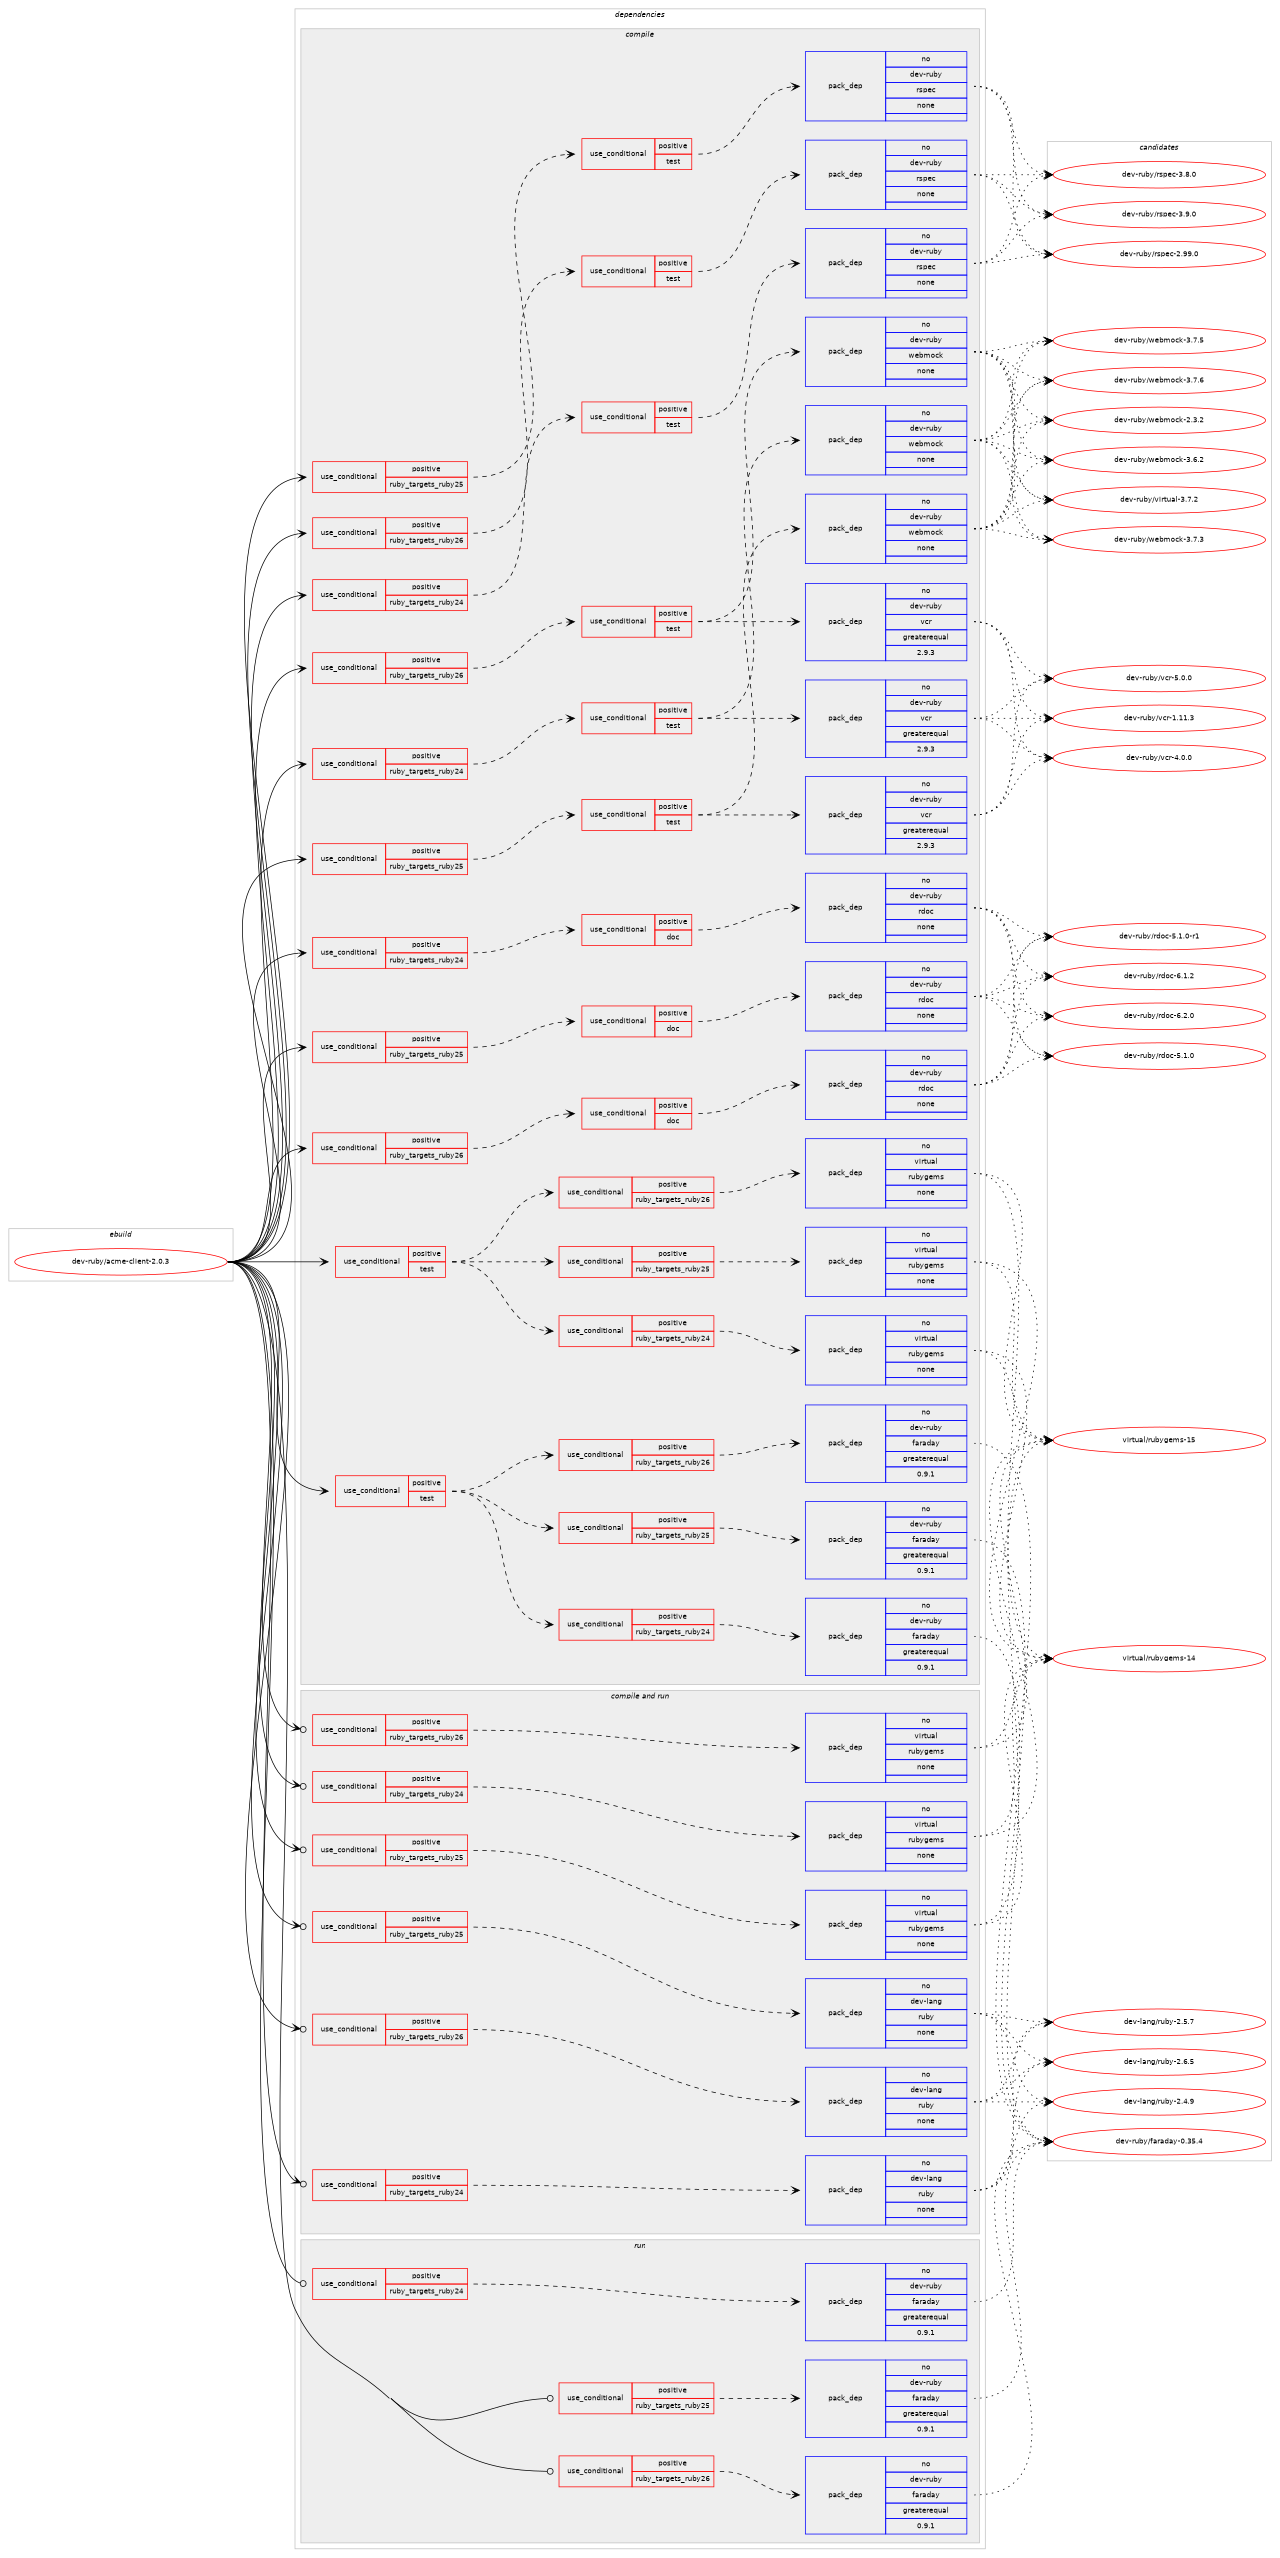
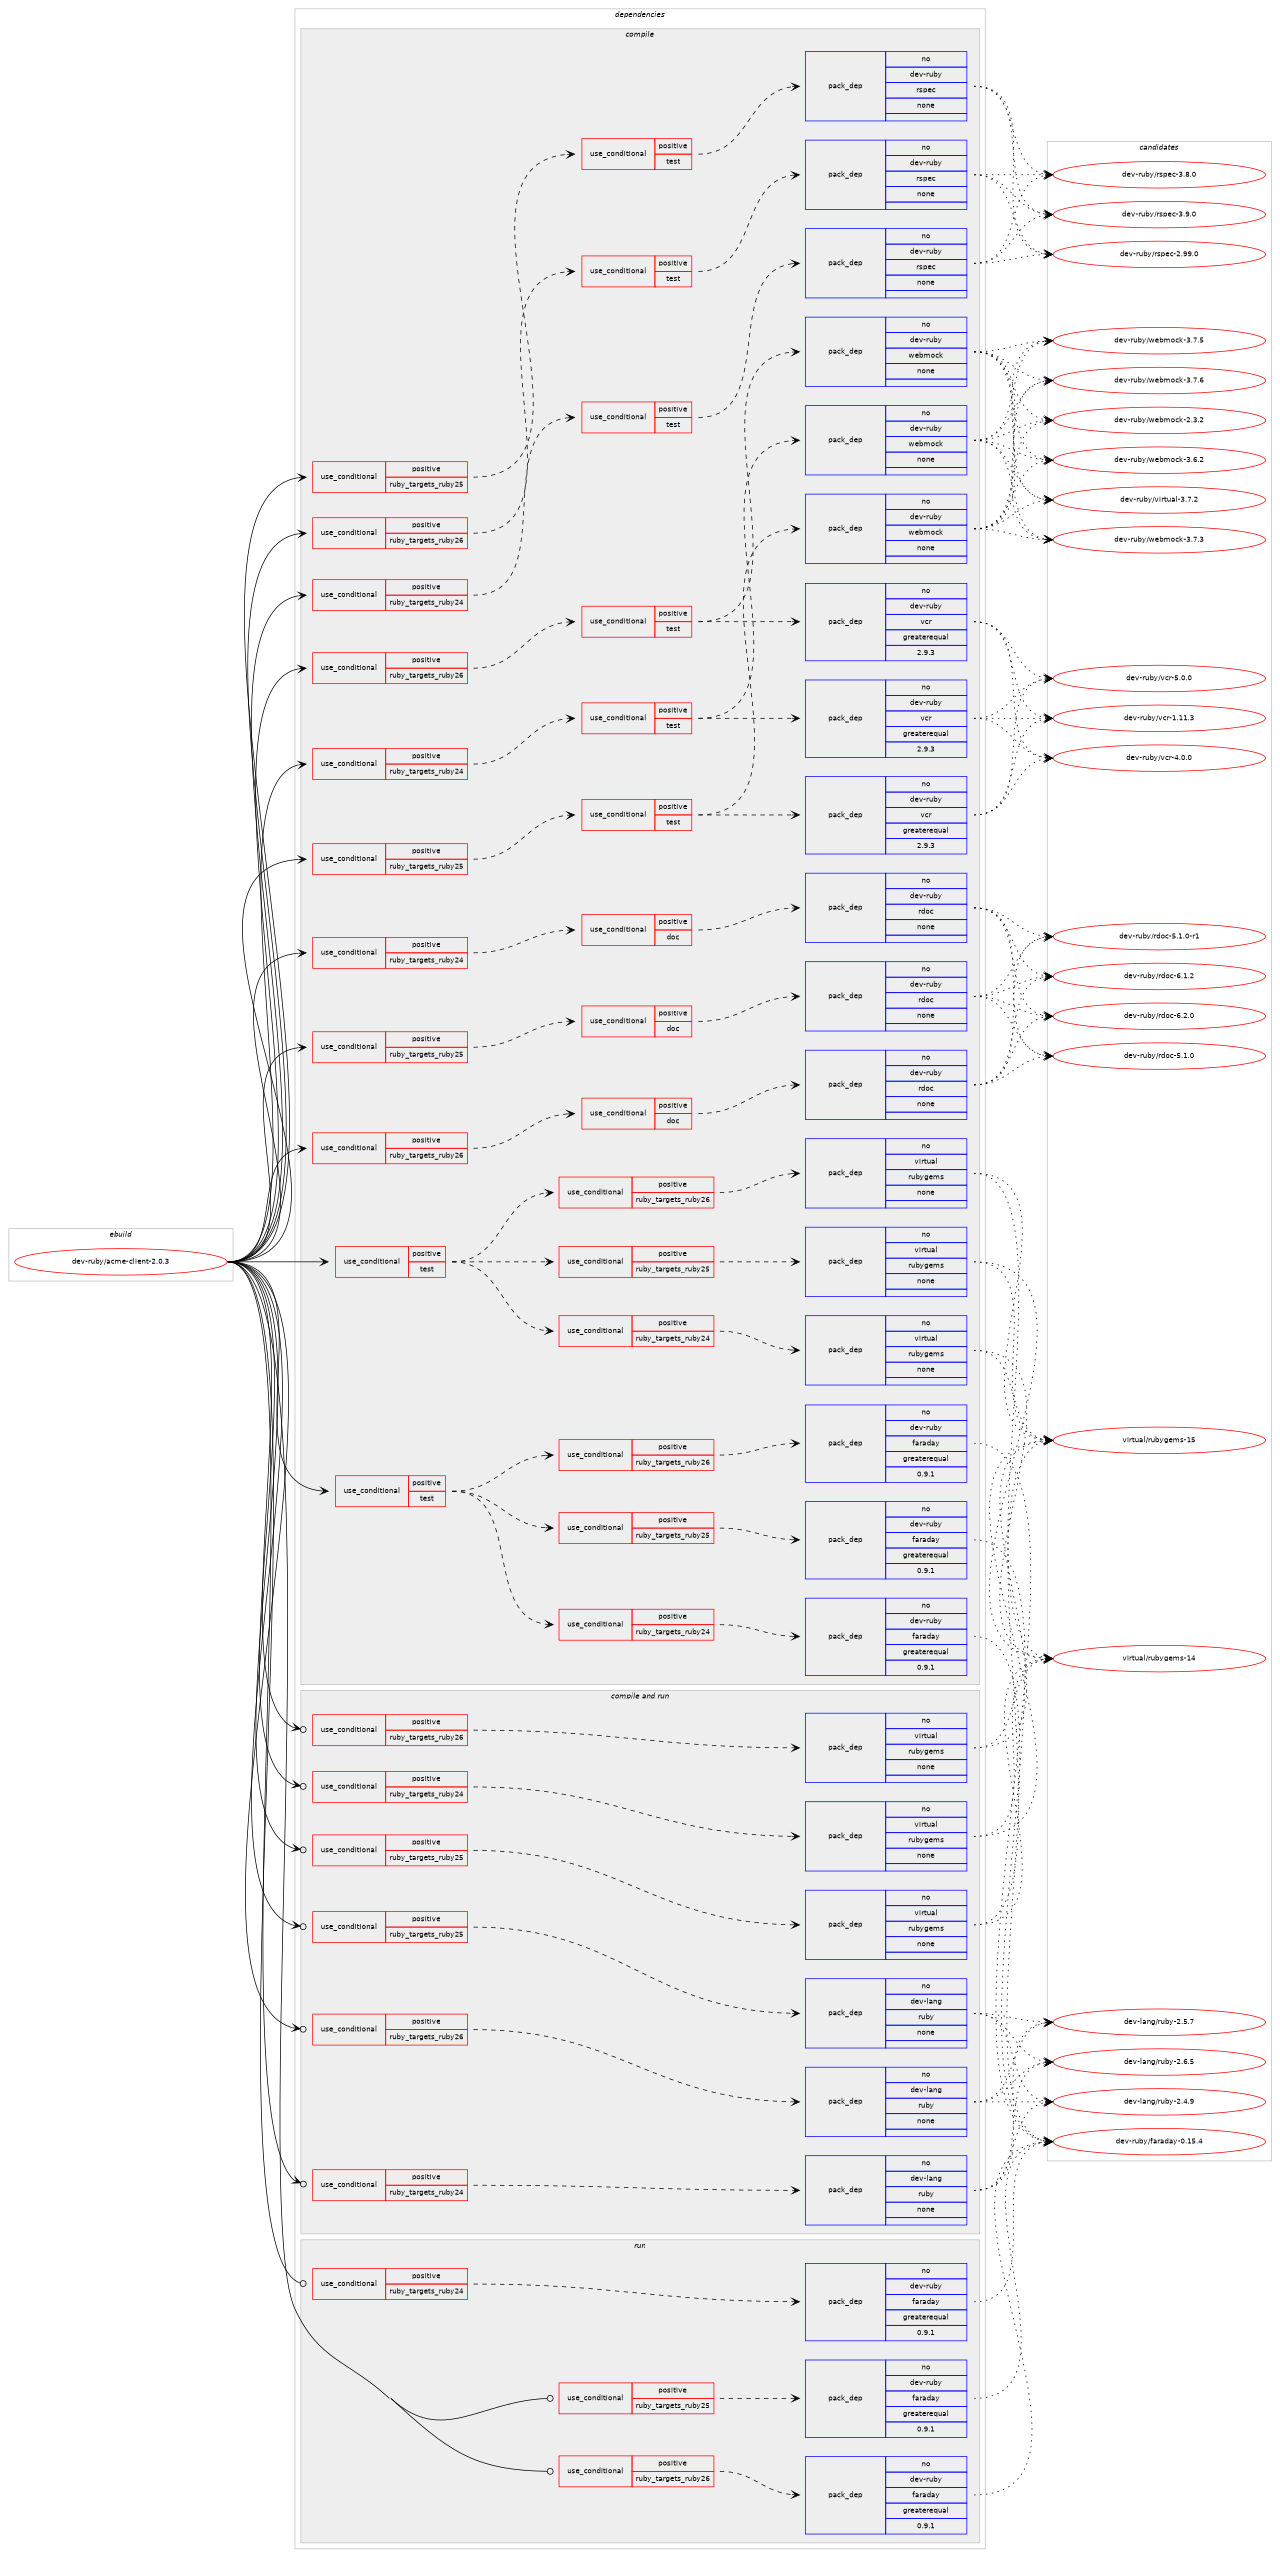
(1159, 2142) -> (1159, 2142)
